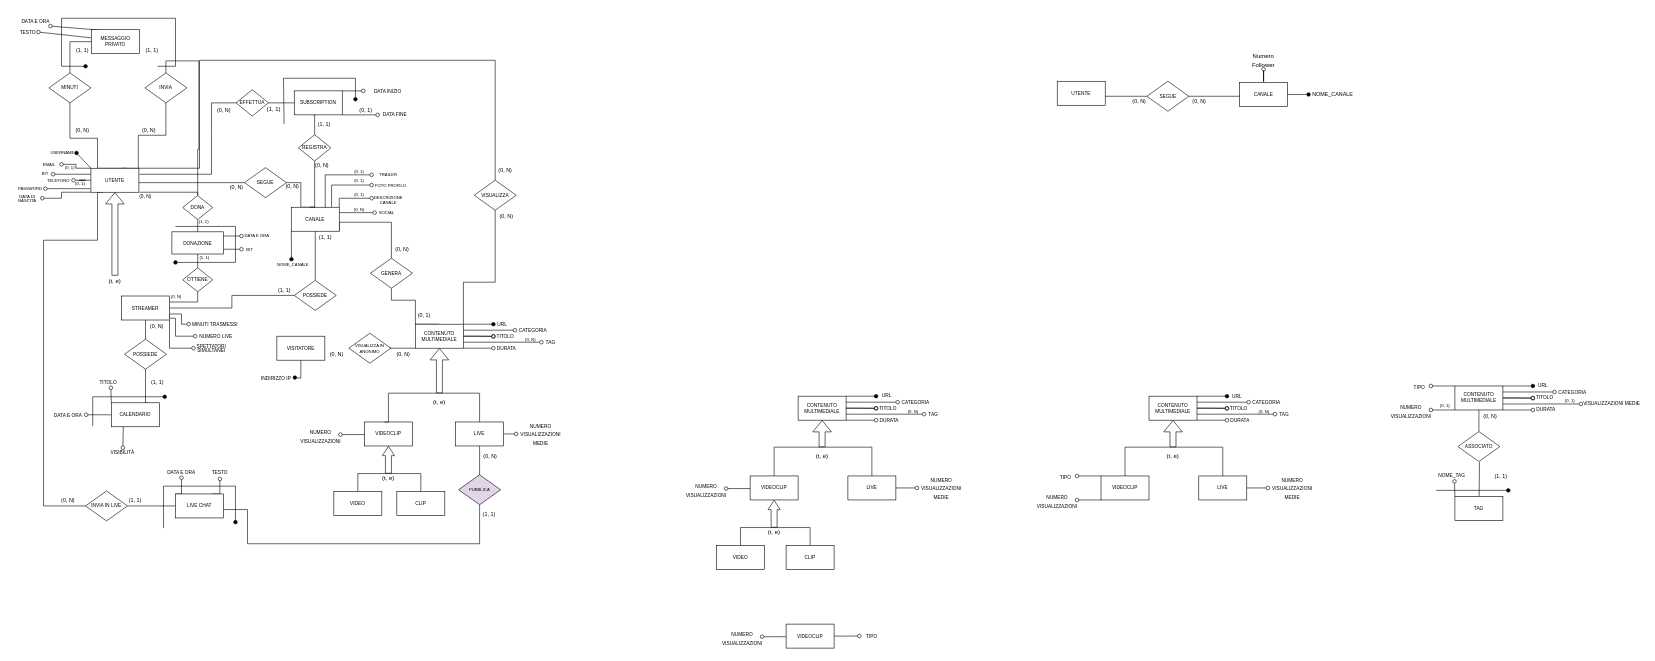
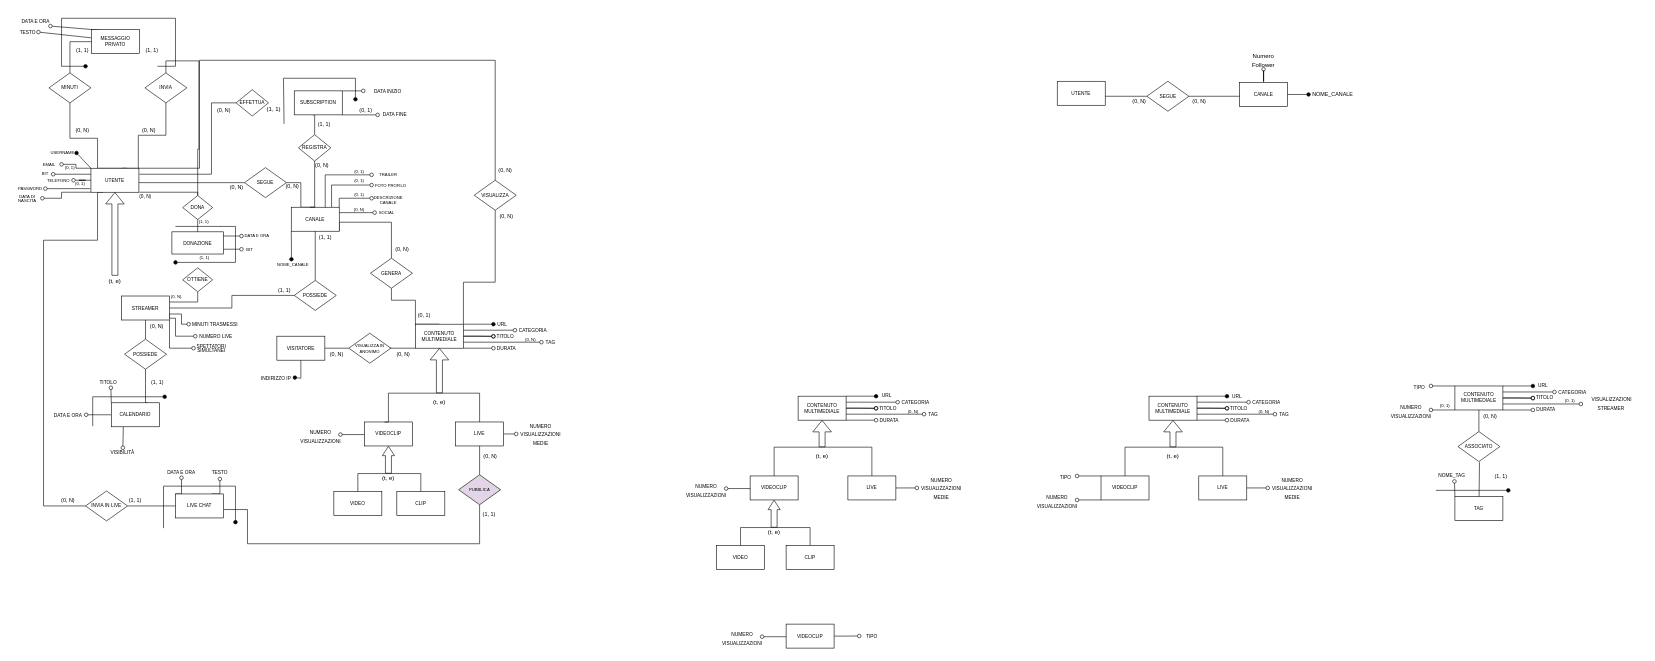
(281, 103) -> none
(198, 260) -> none
none -> (337, 348)
(1612, 404) -> (1612, 404)
